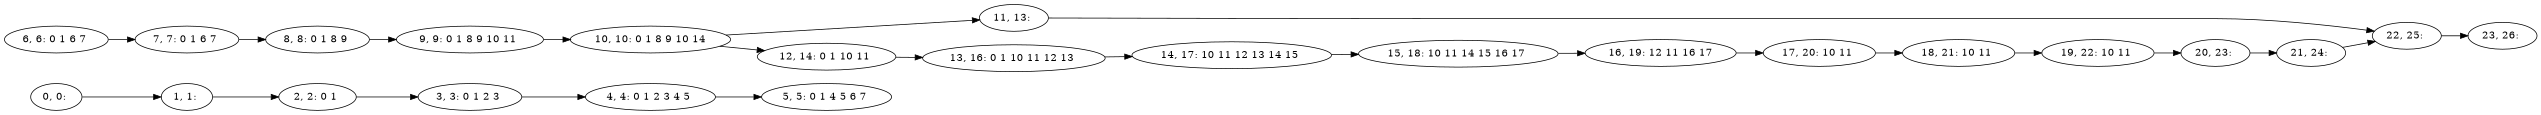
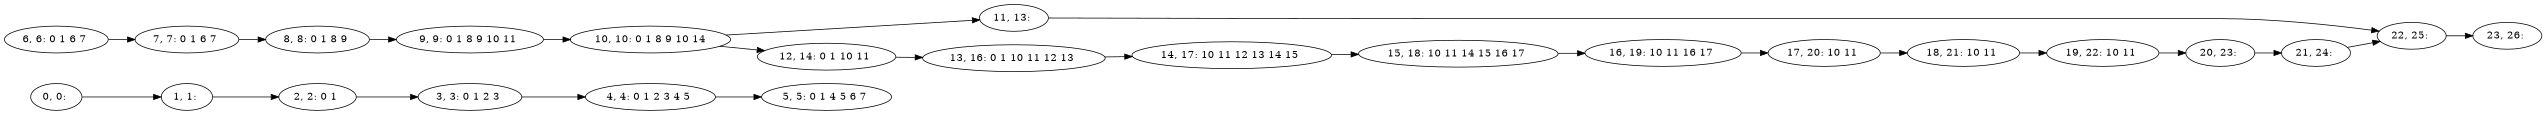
(1661, 53) -> (1663, 53)
